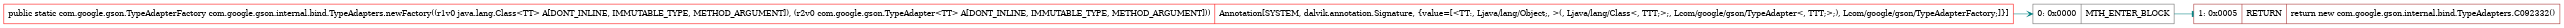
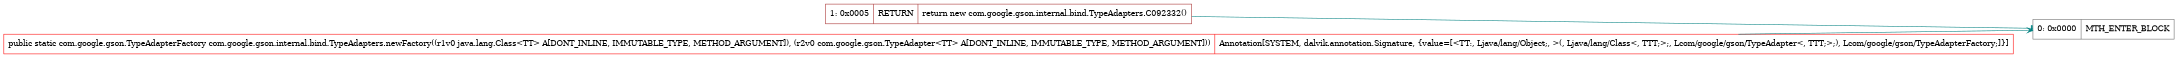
(2183, 14) -> (1611, 22)
